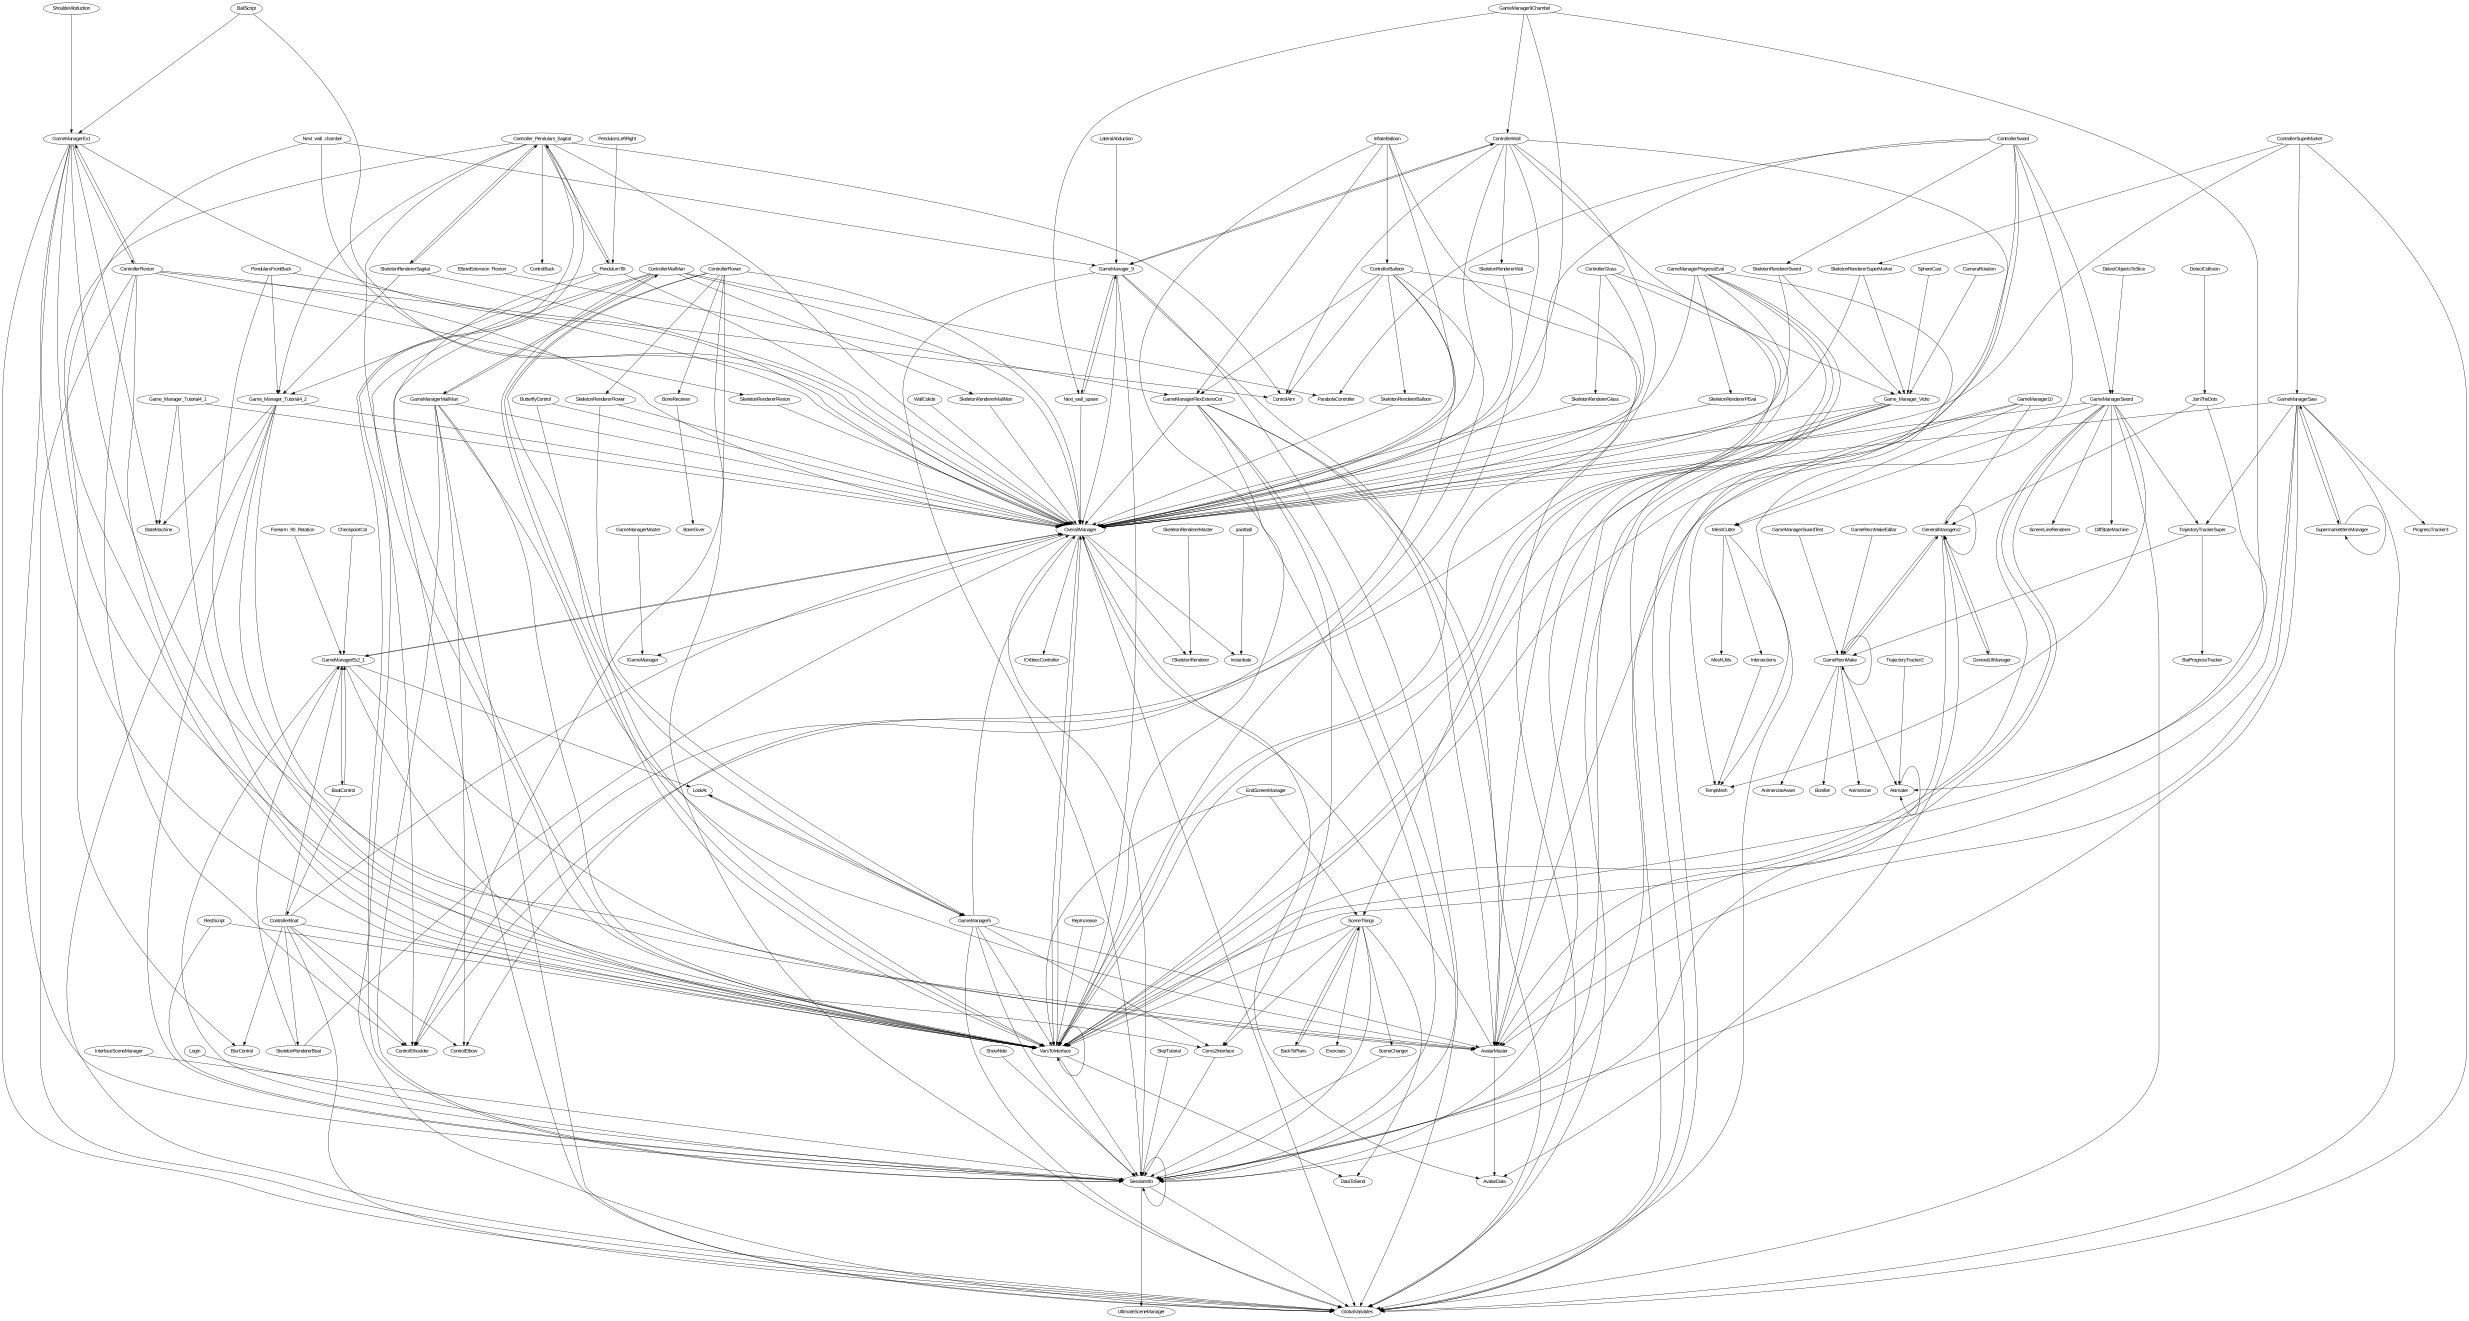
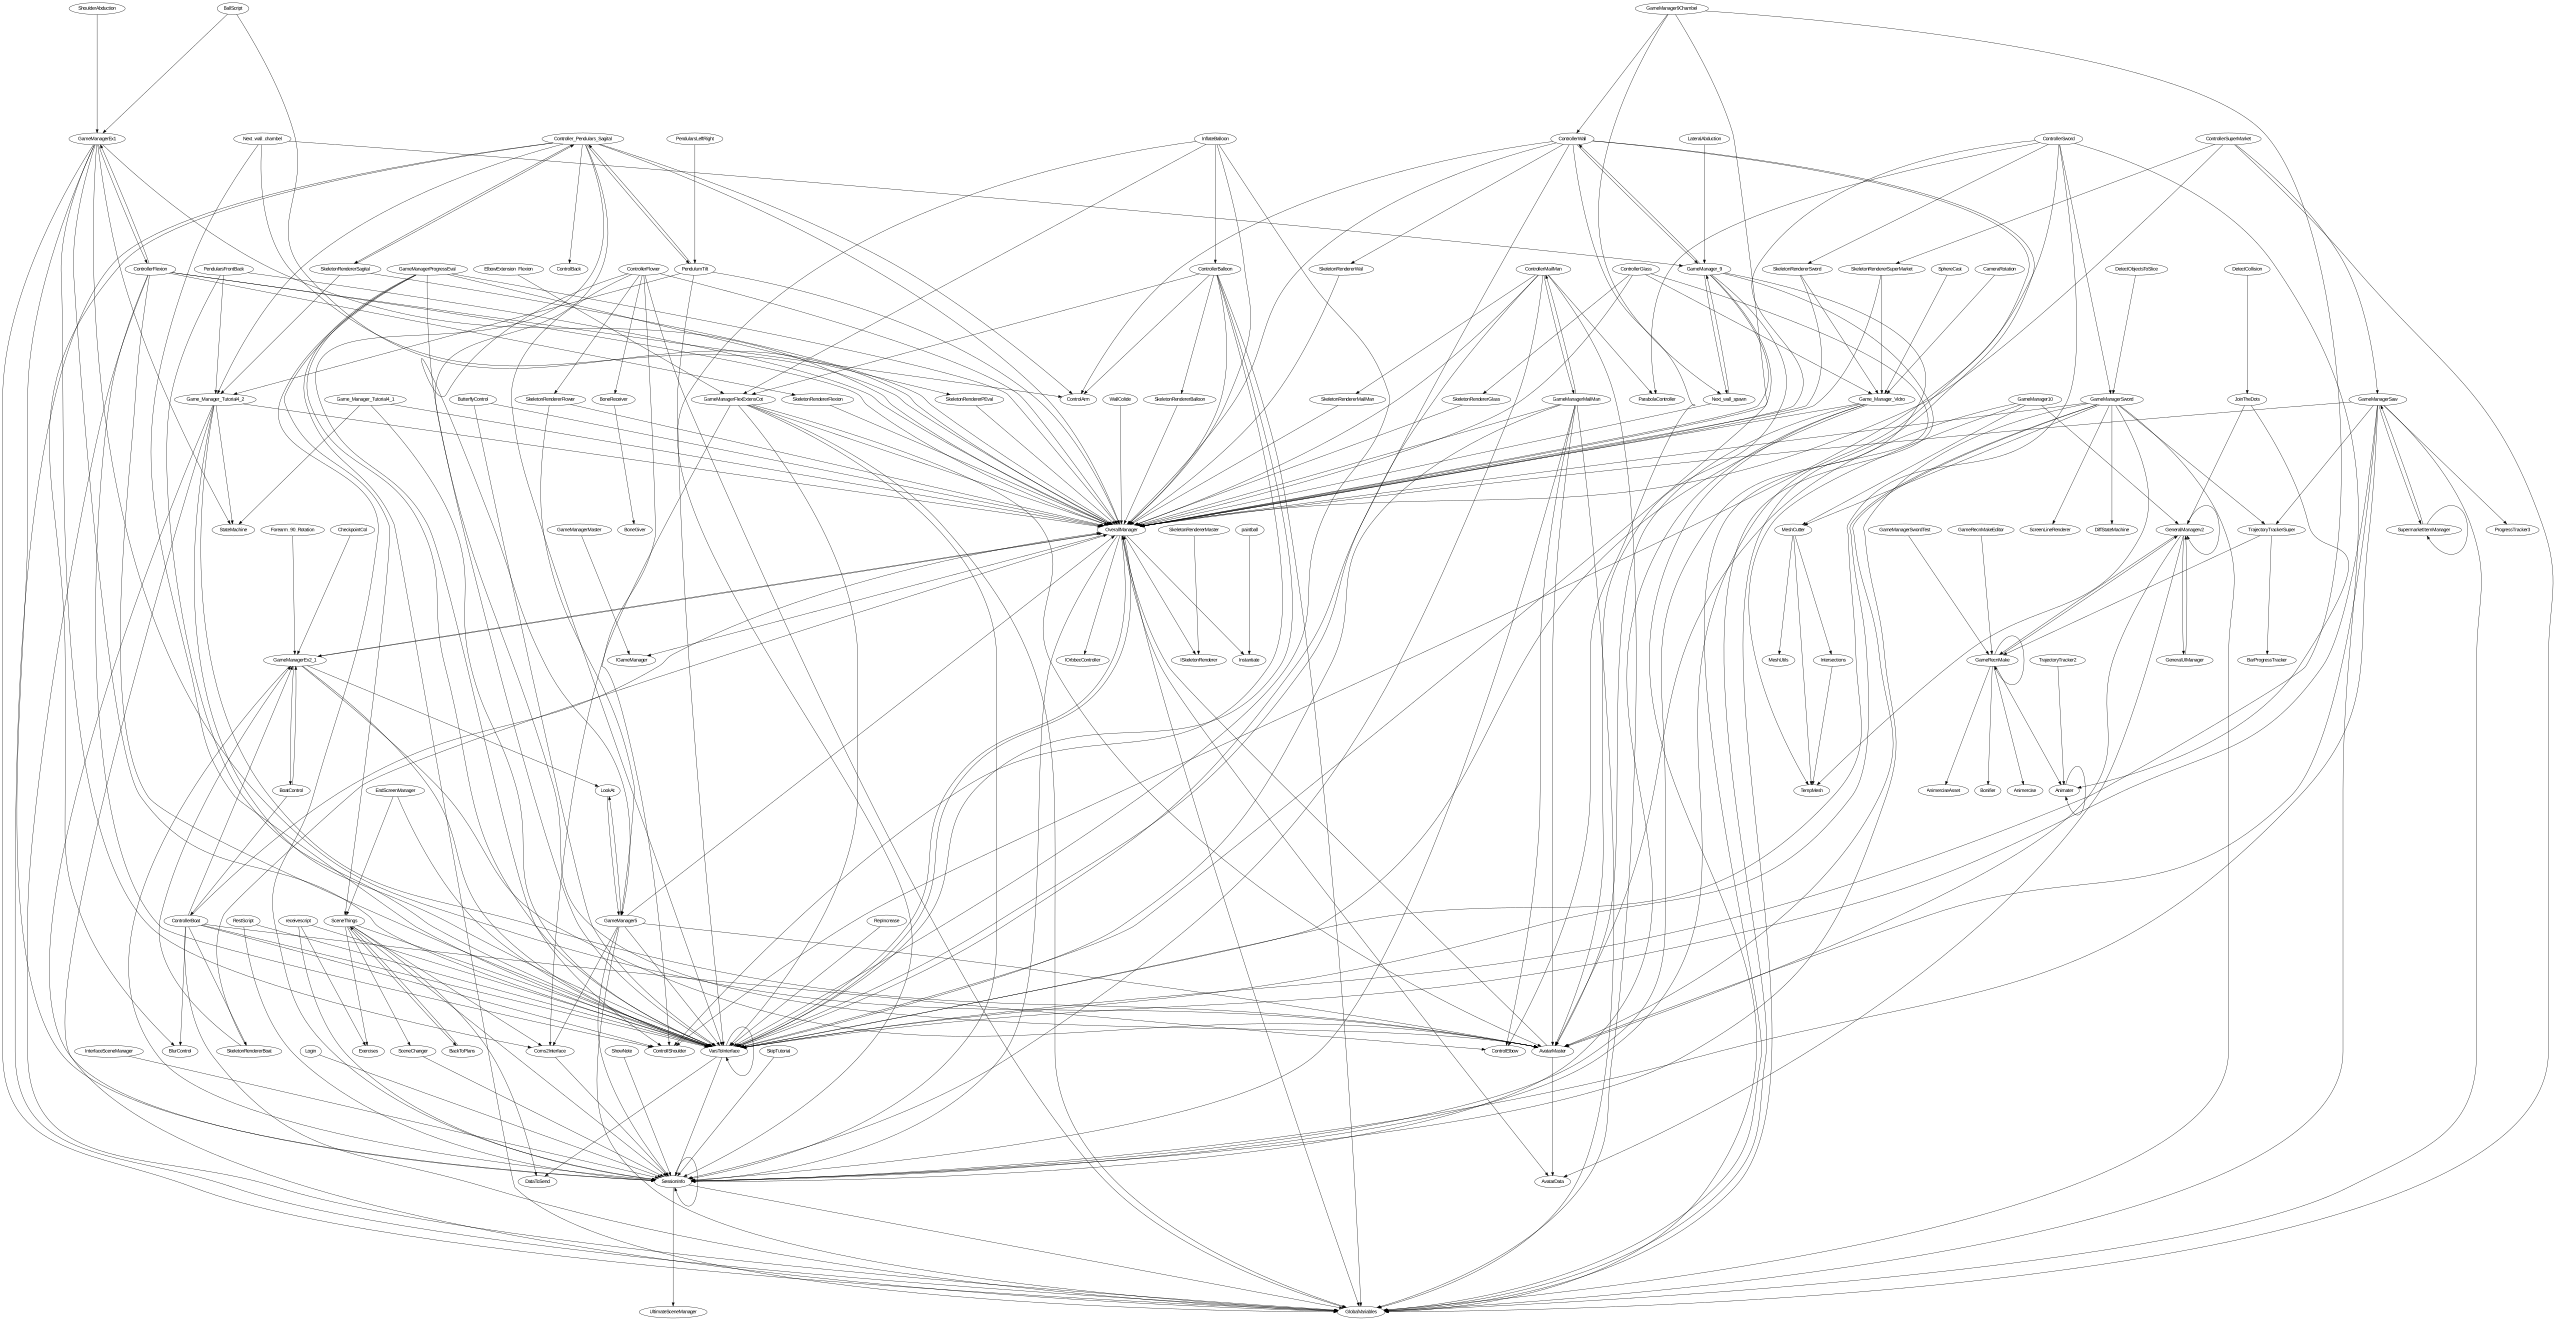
none -> (298, 921)
